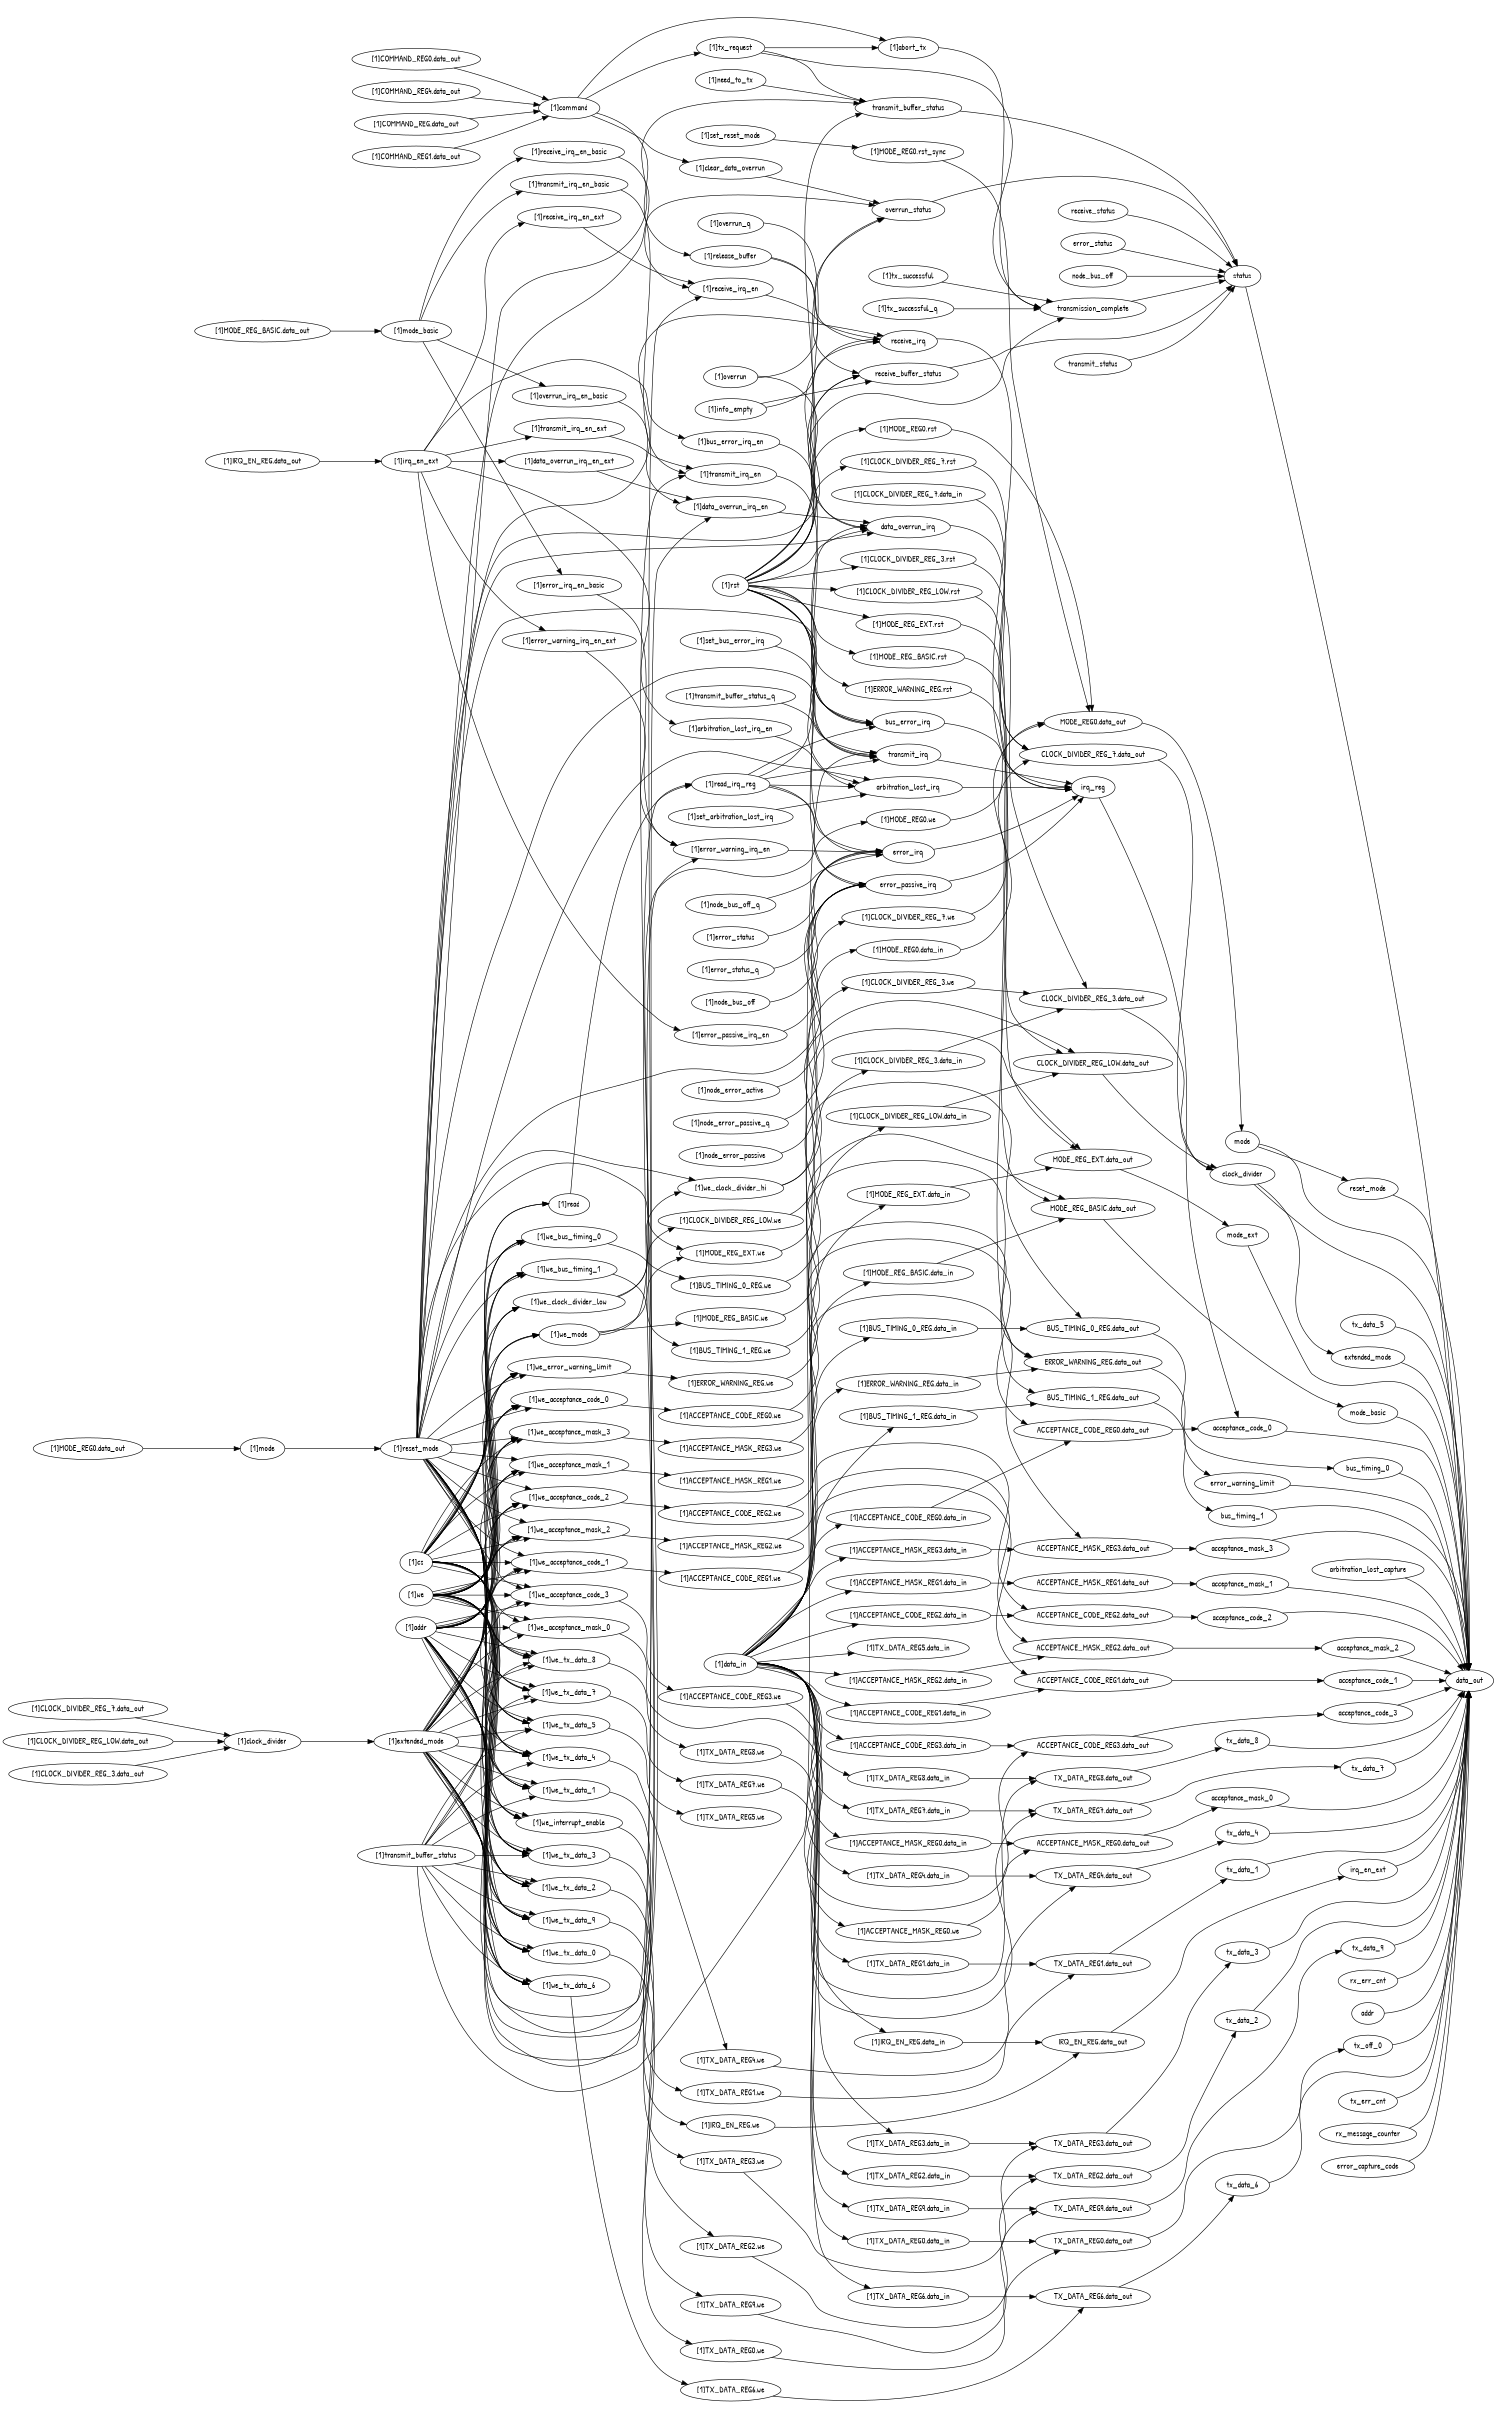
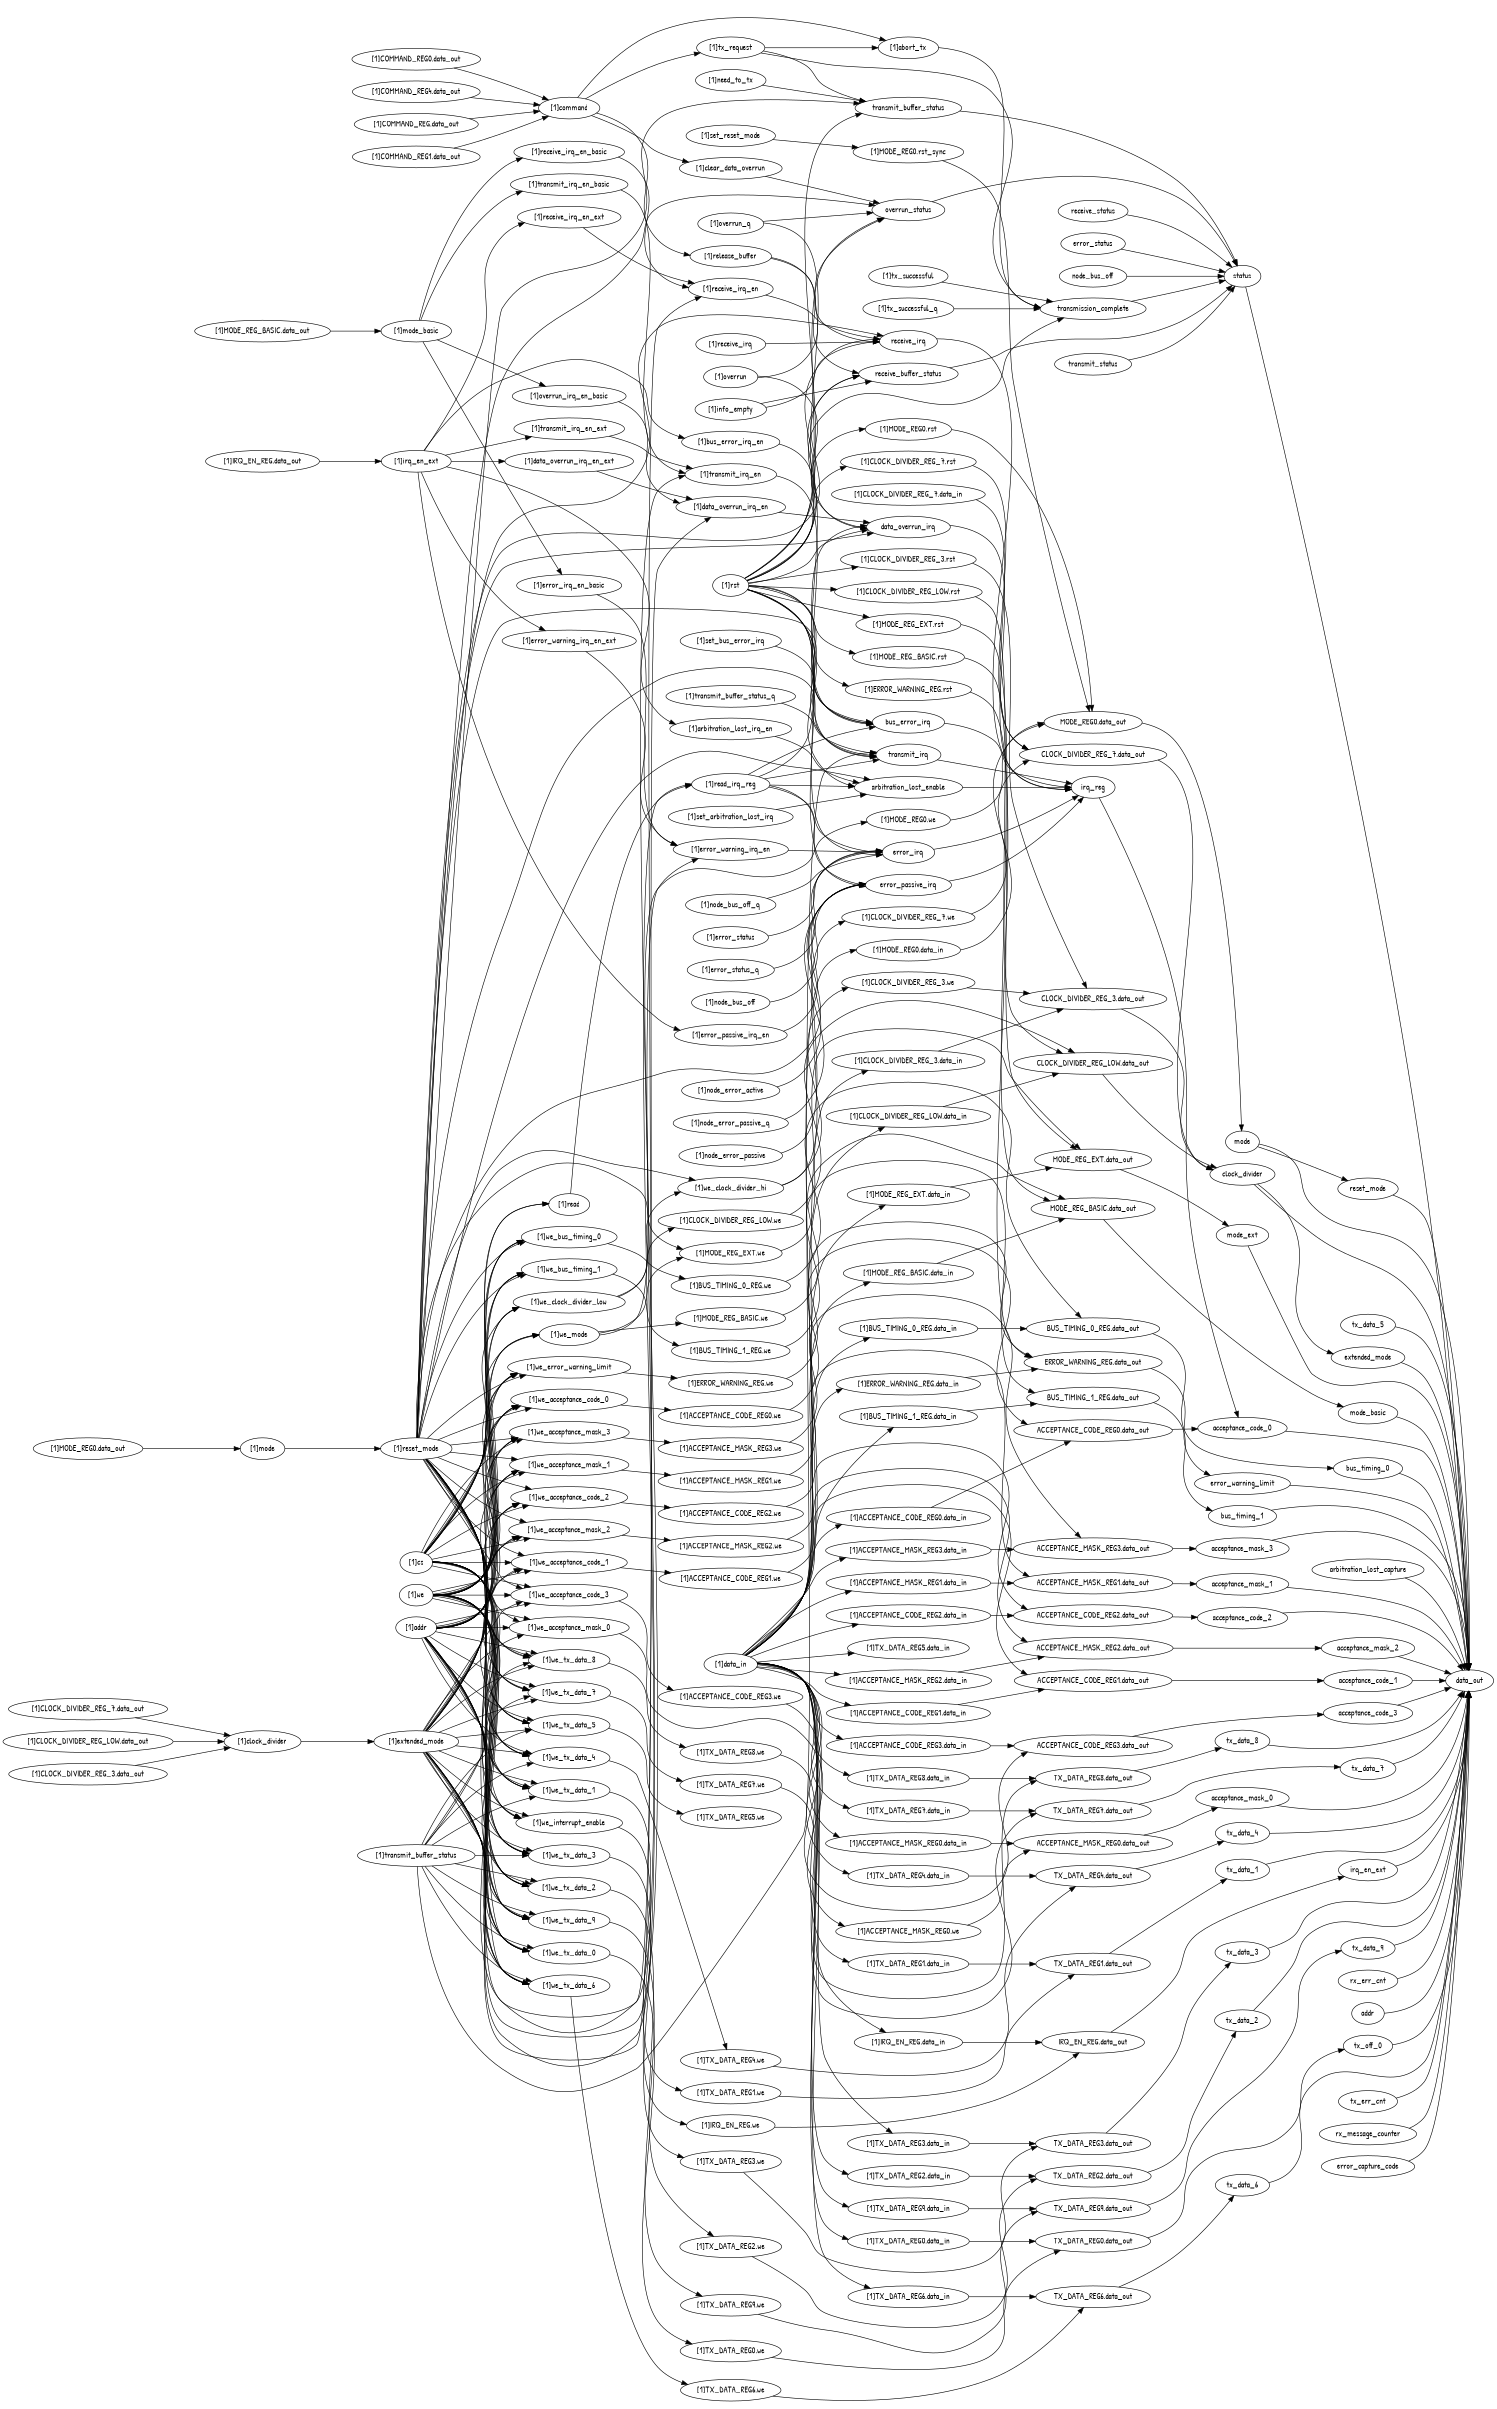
none -> (815, 217)
none -> (731, 344)
(908, 787) -> (908, 787)
none -> (955, 1354)
